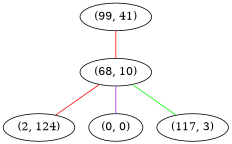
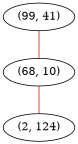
(116, 127) -> none
(193, 127) -> none
